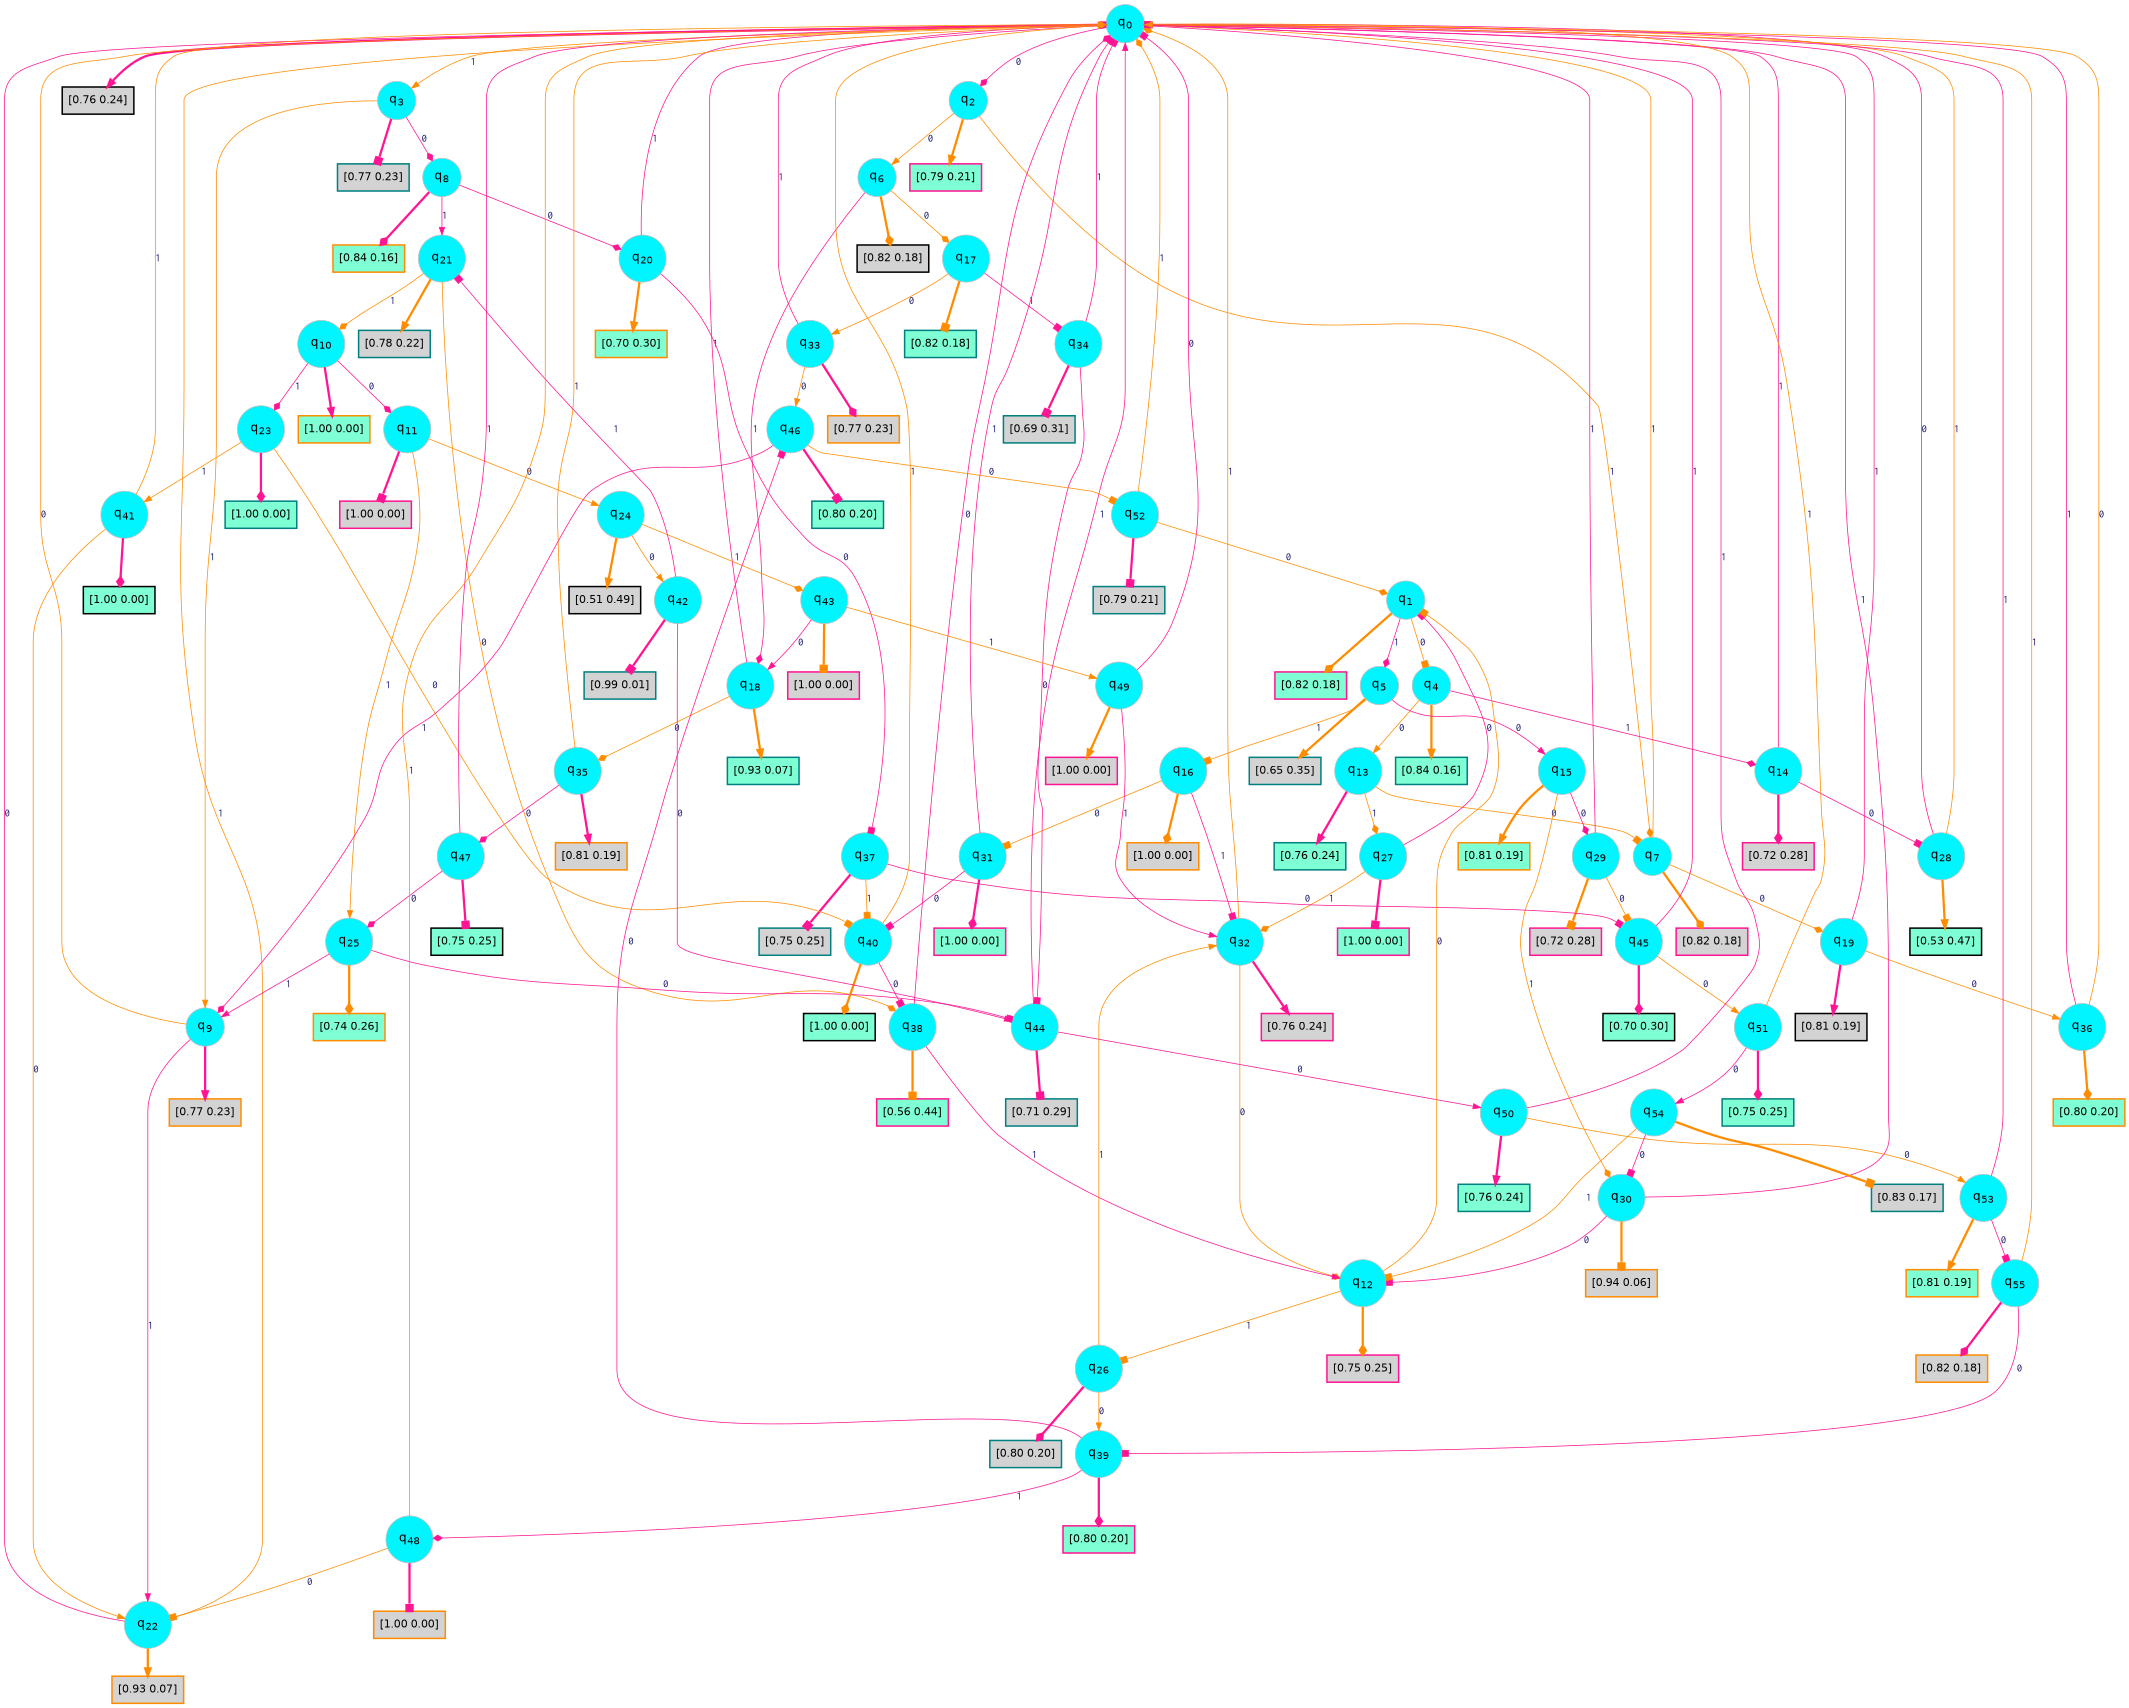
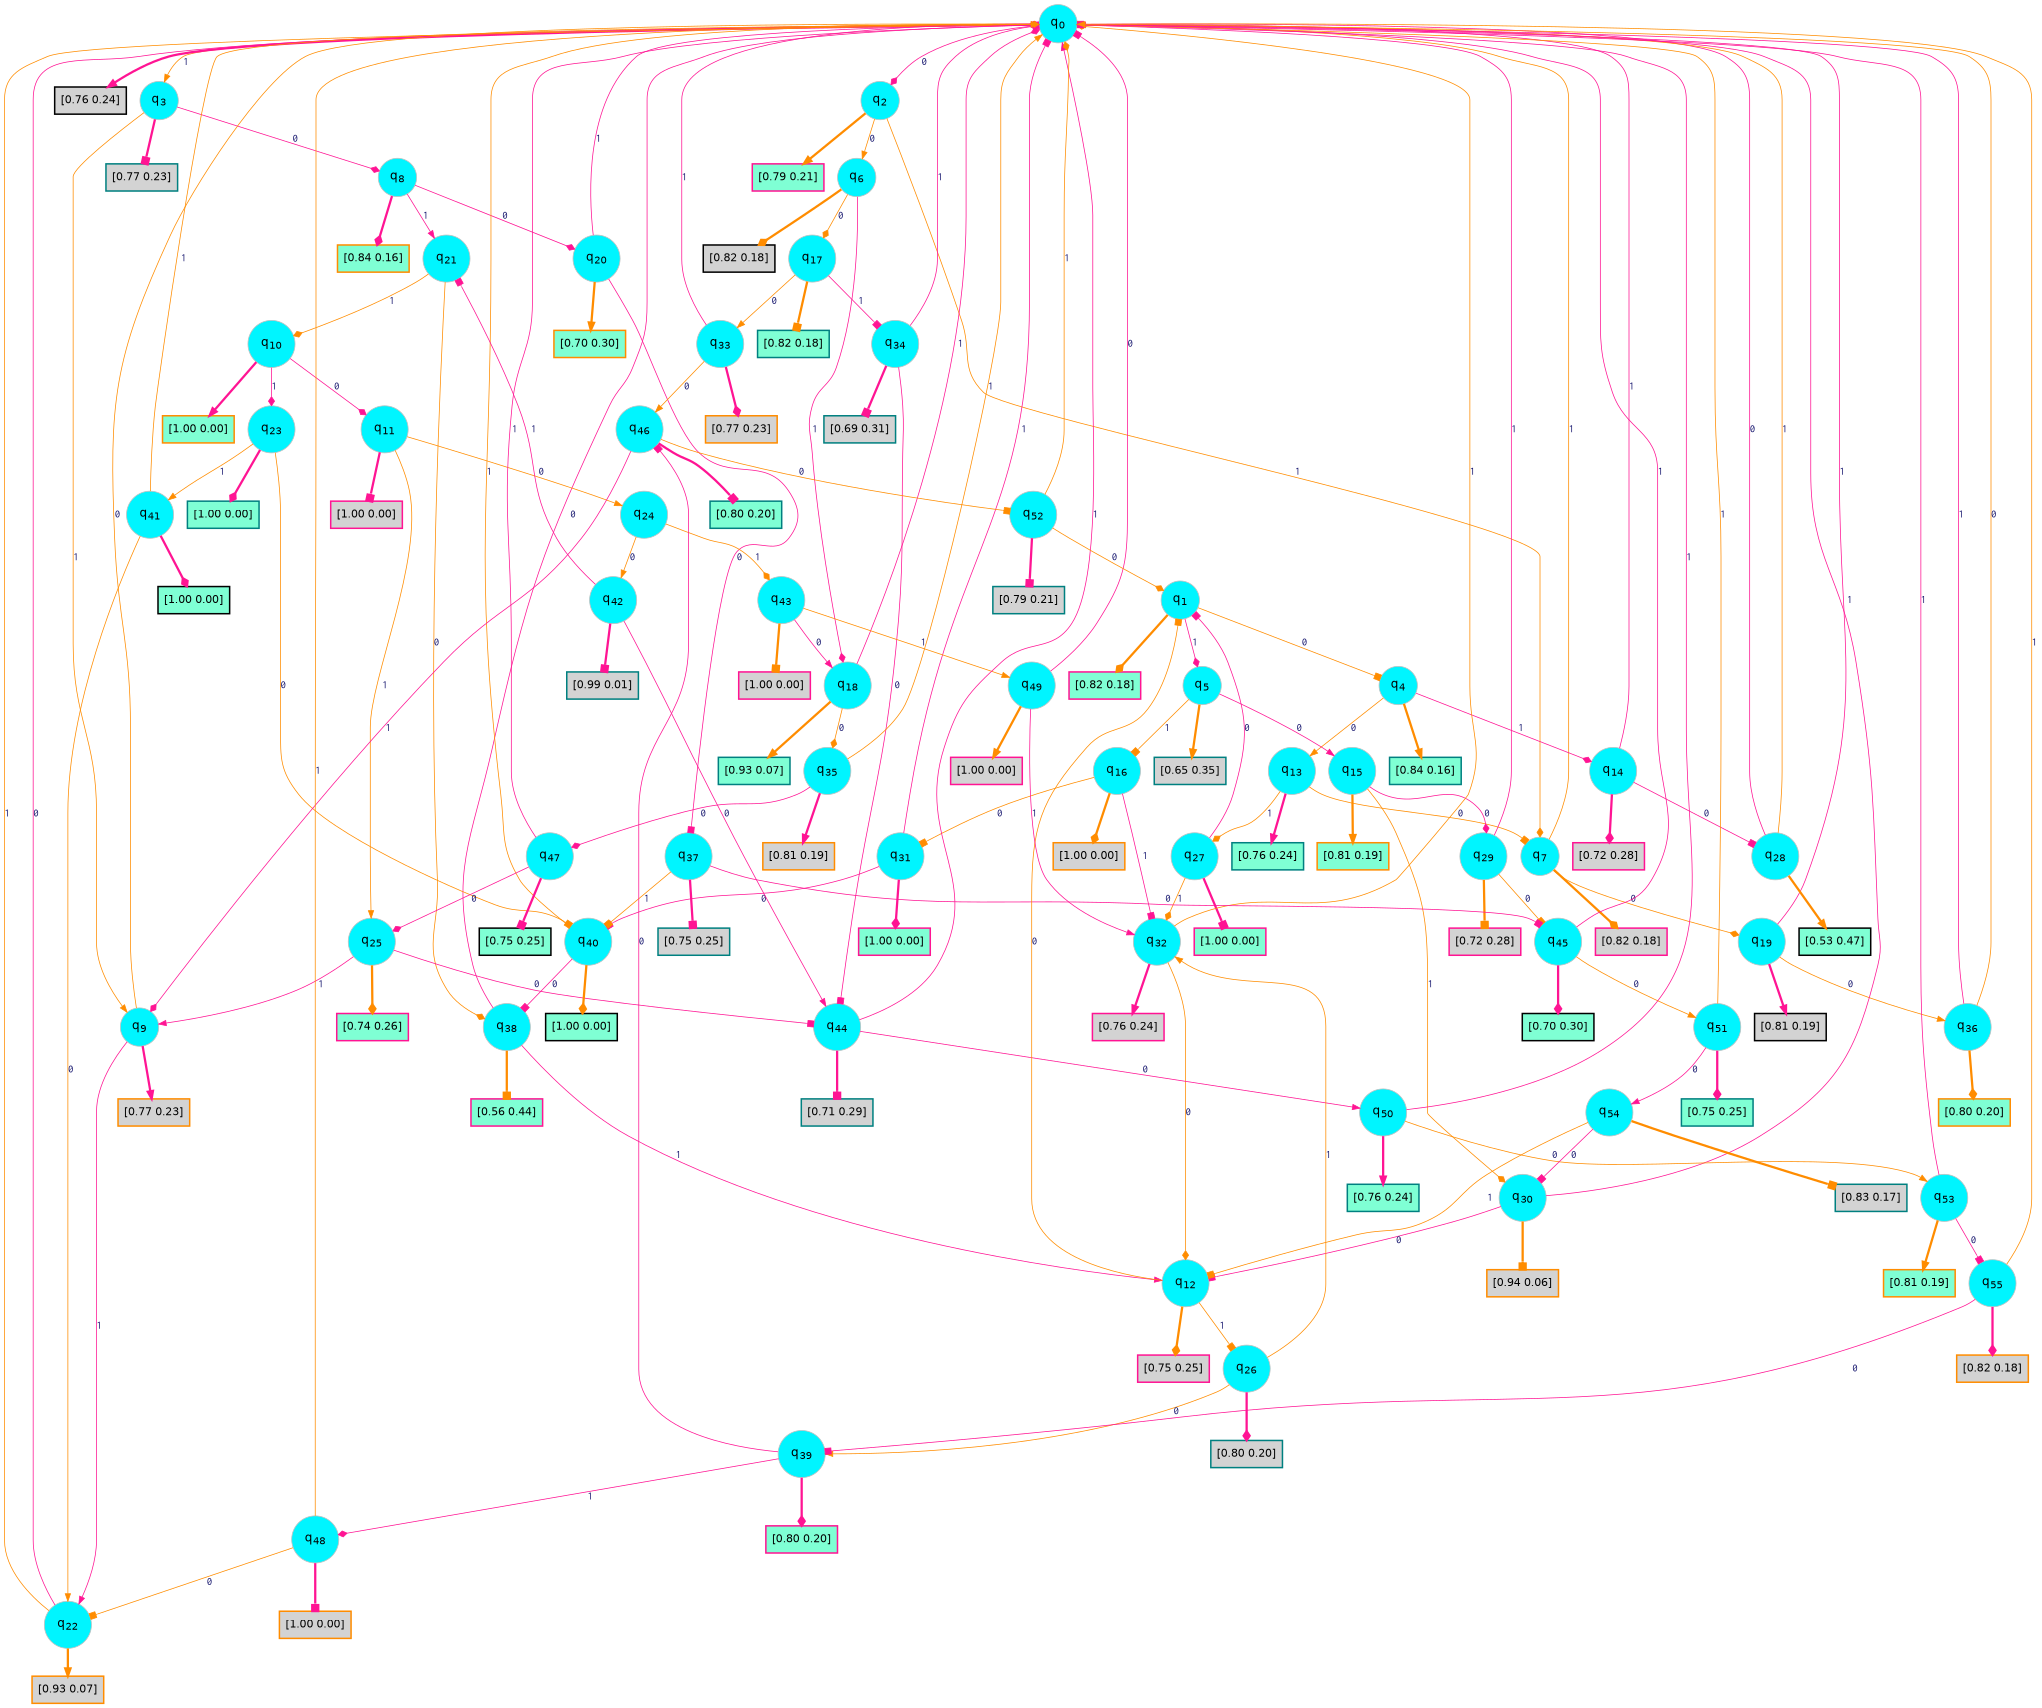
(394, 344) -> none
(605, 600) -> none
(349, 1027) -> (373, 1027)
